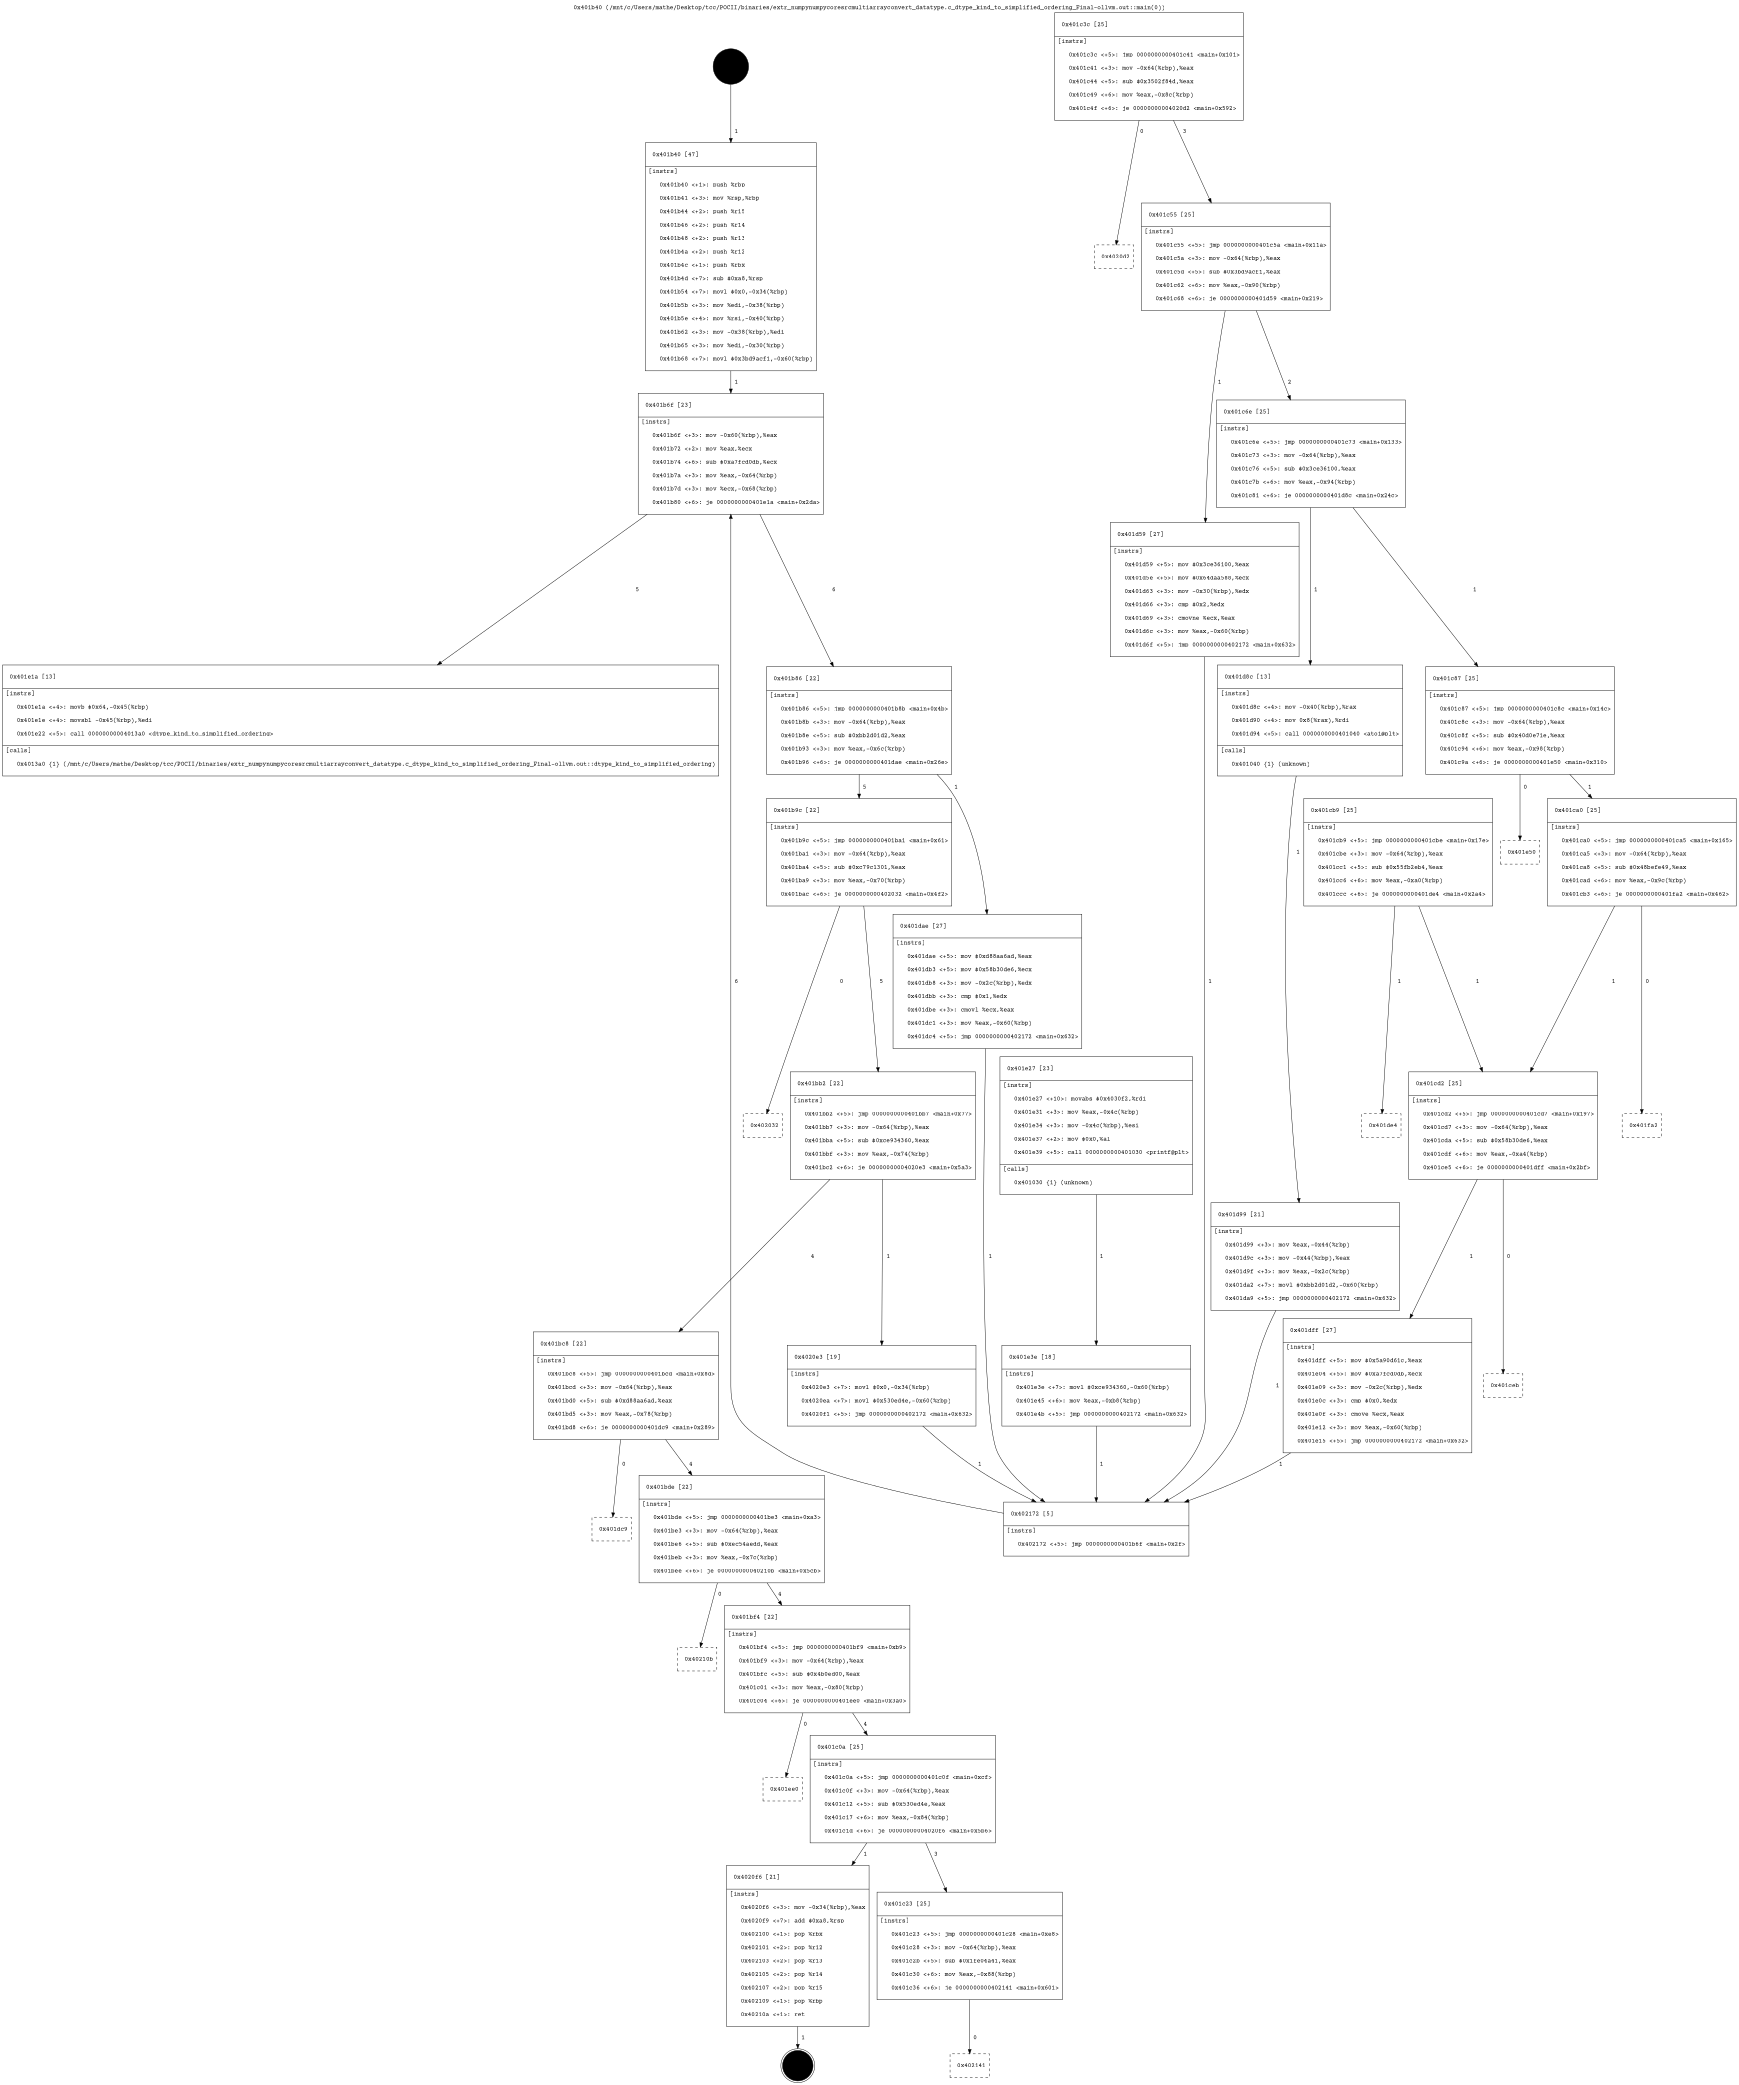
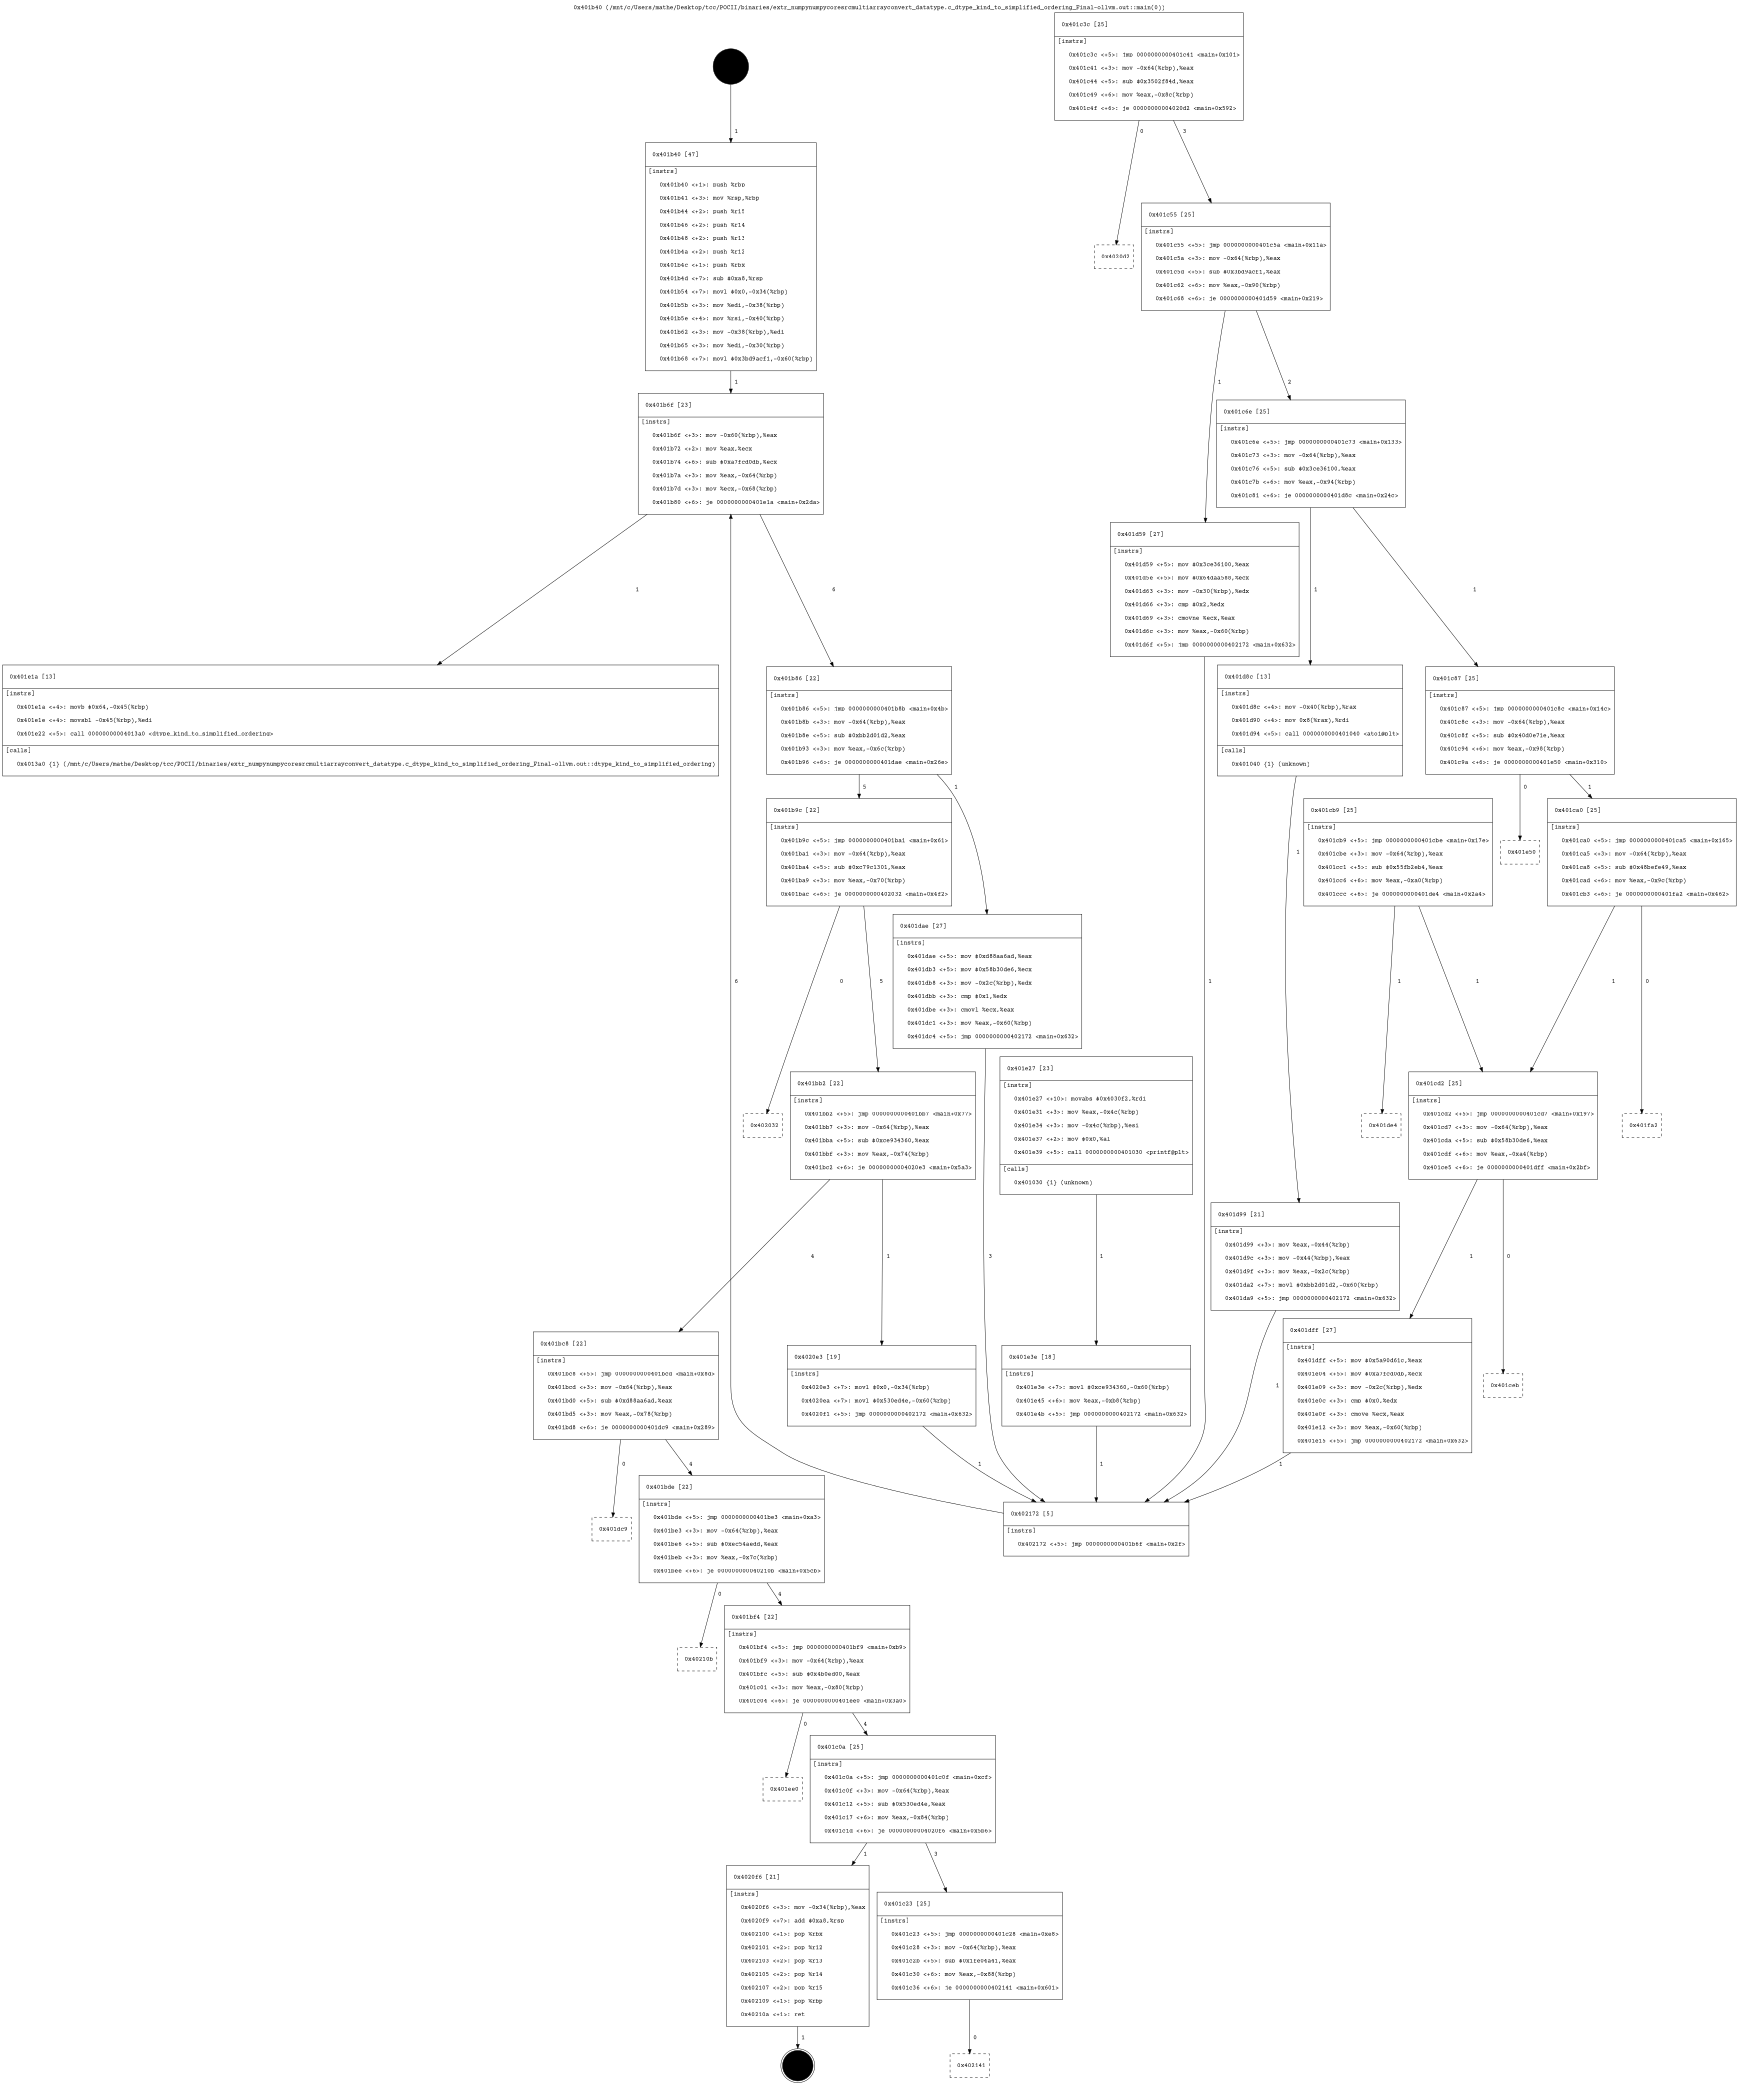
(636, 590) -> (636, 590)
(989, 1257) -> (989, 1257)
